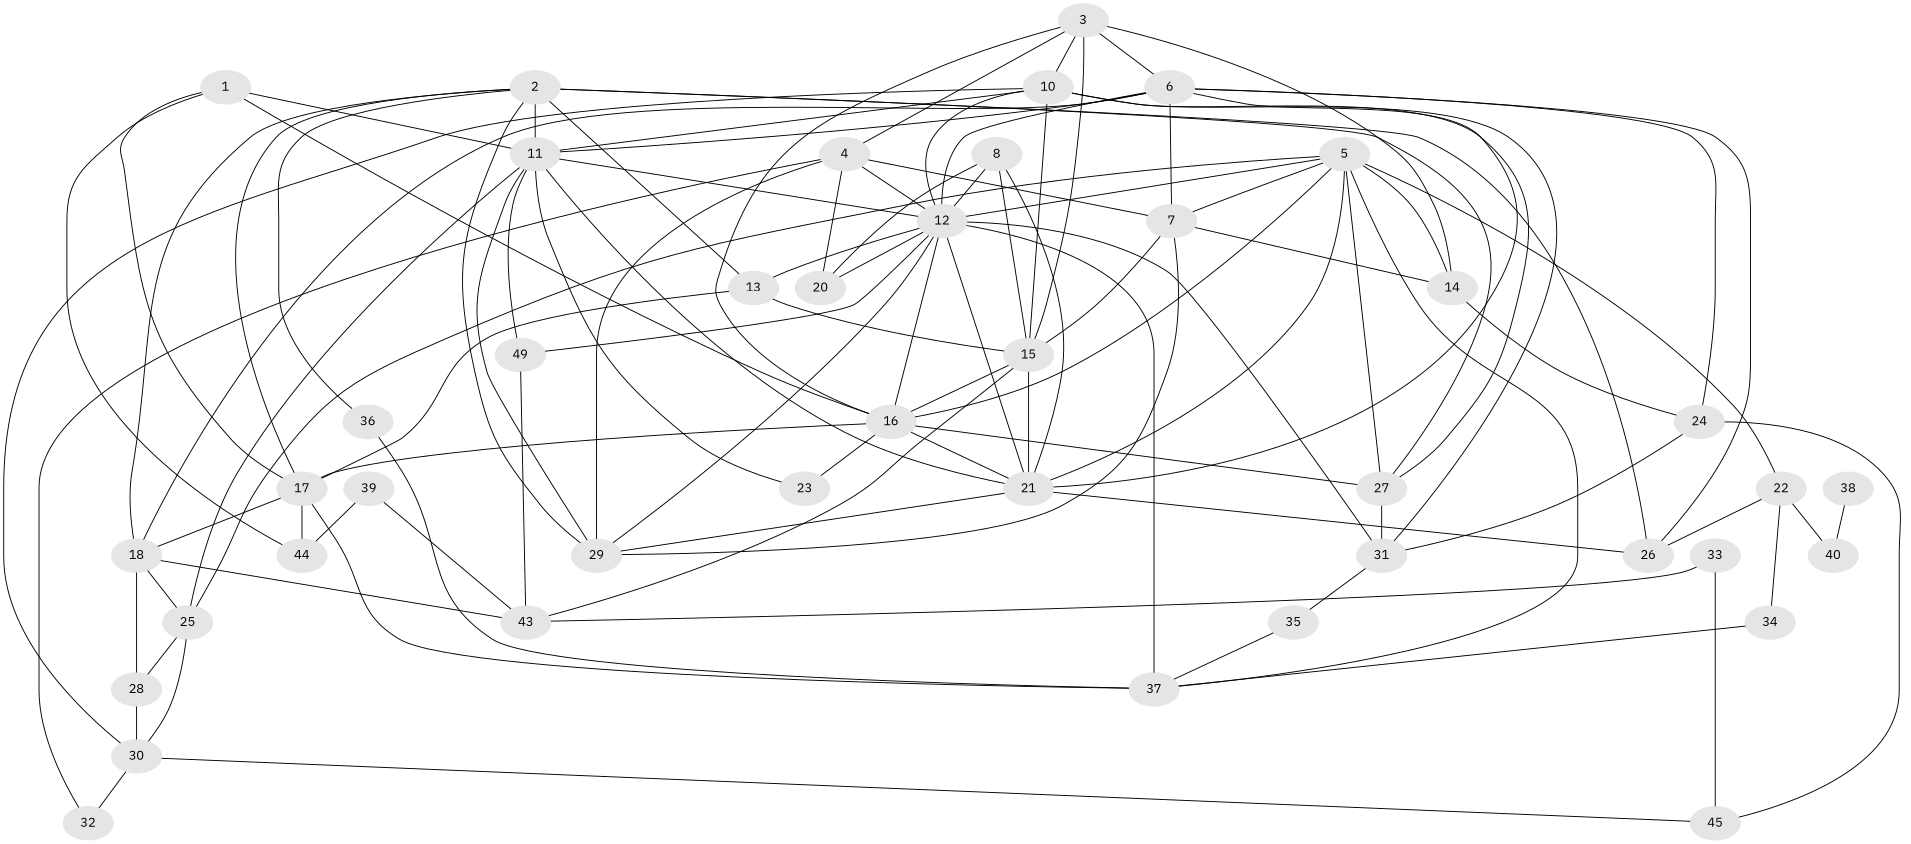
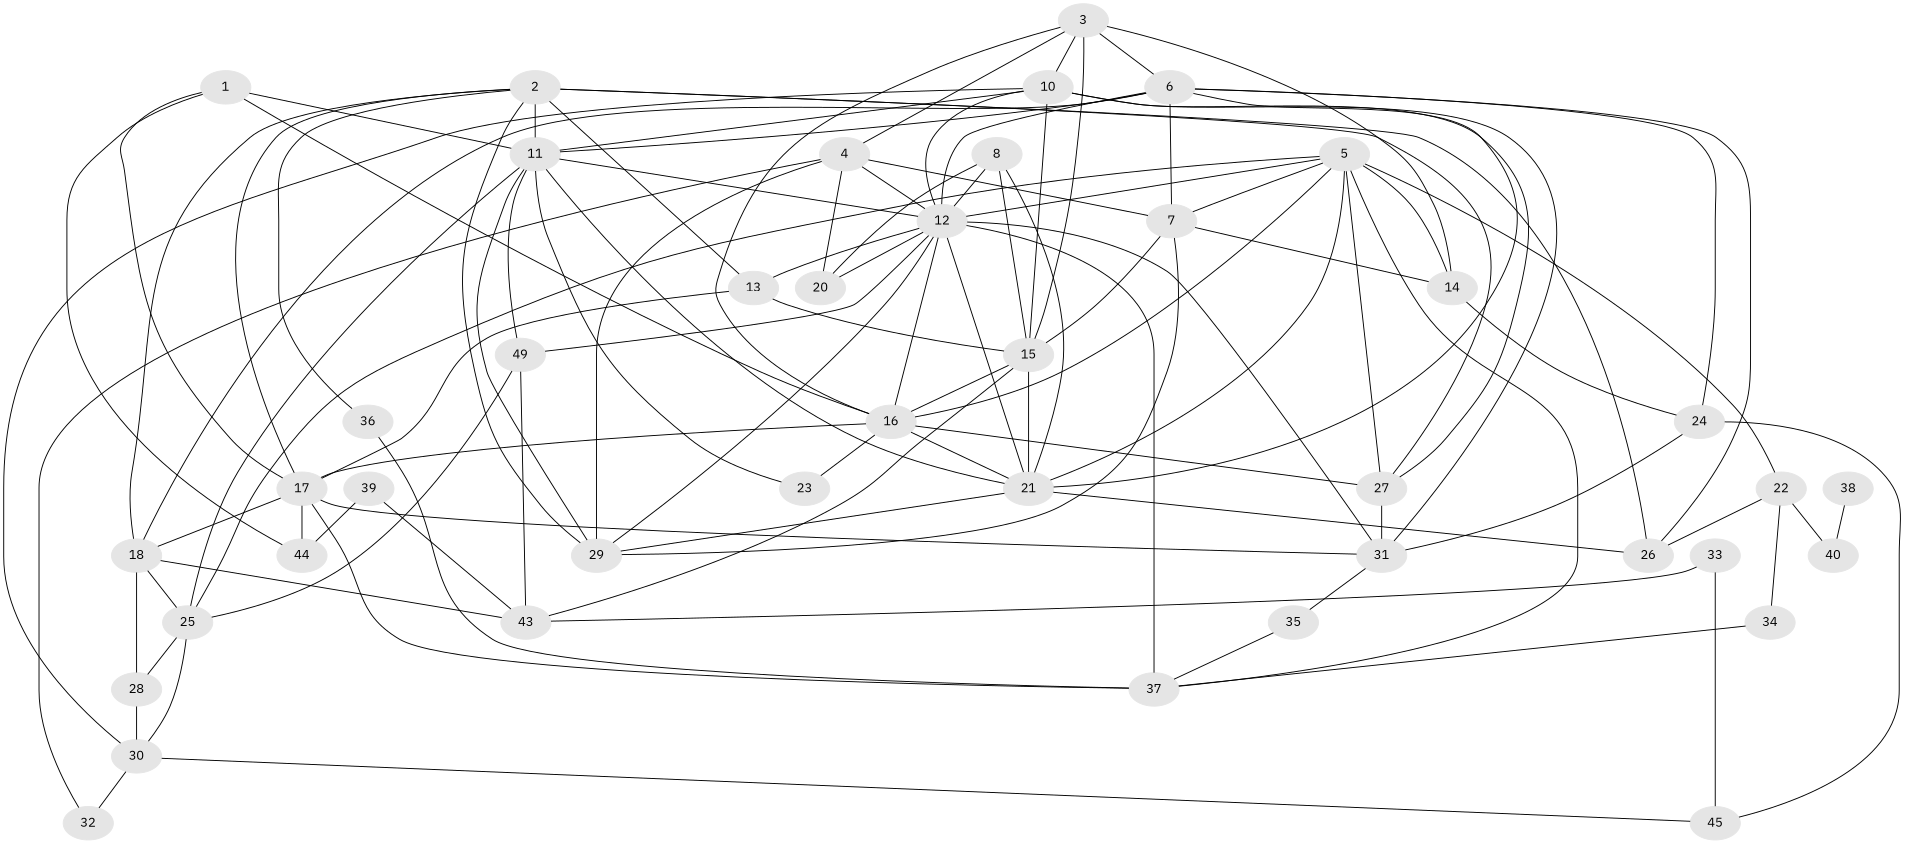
none -> (390, 530)
none -> (838, 538)
